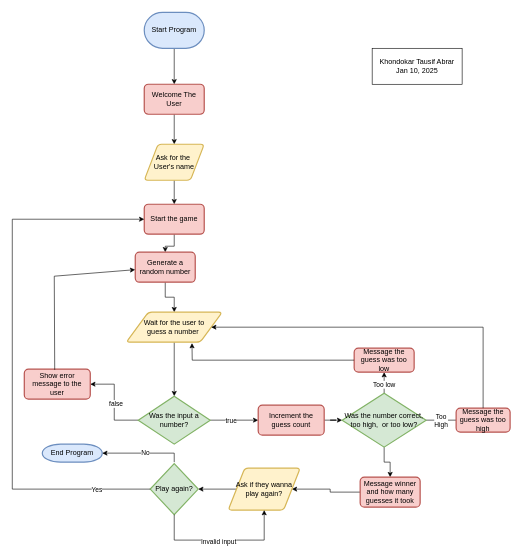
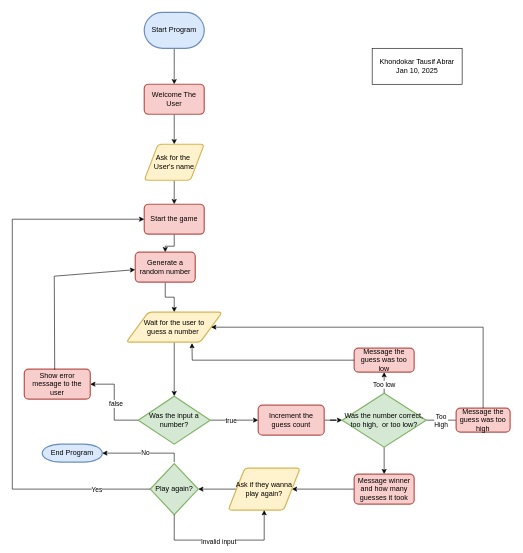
(390, 492) -> (384, 489)
